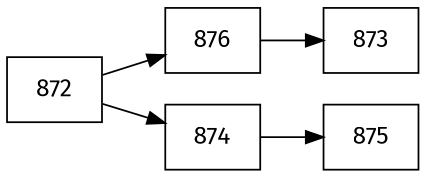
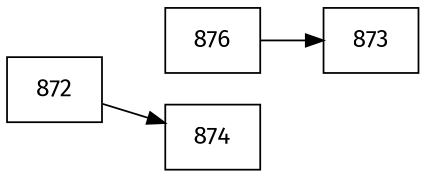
(126, 68) -> none
(371, 137) -> none
